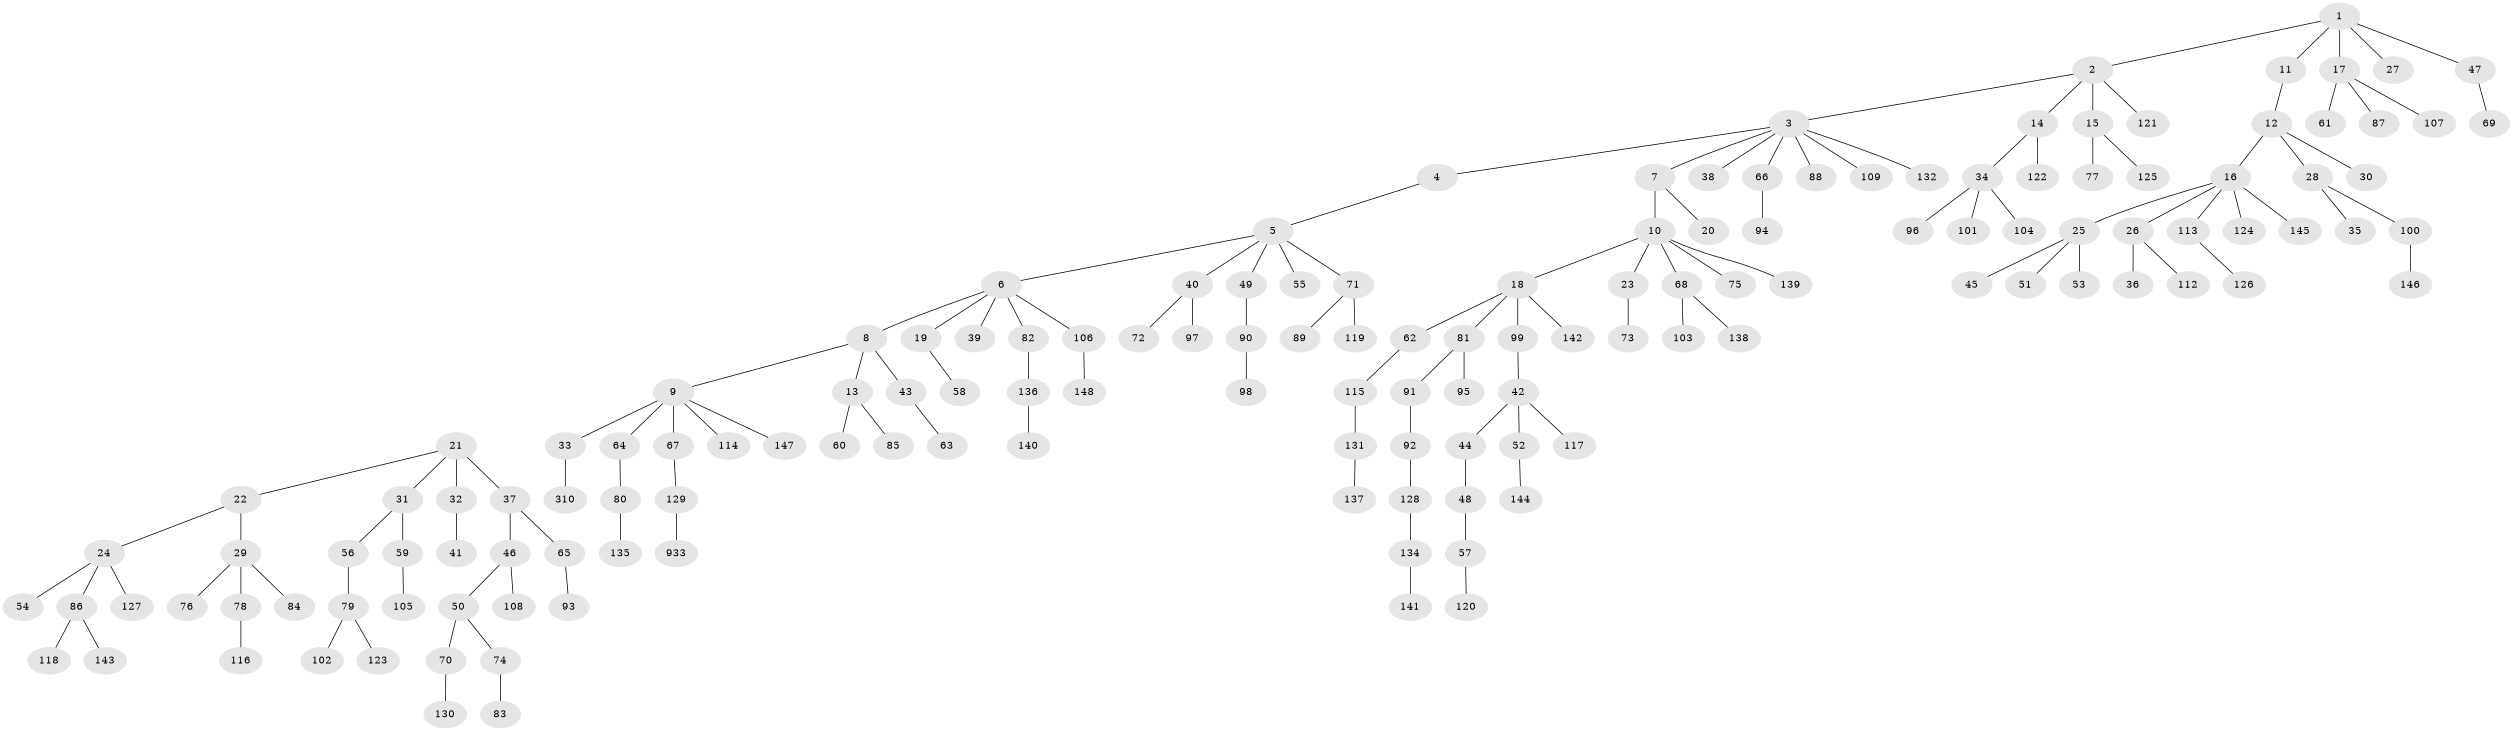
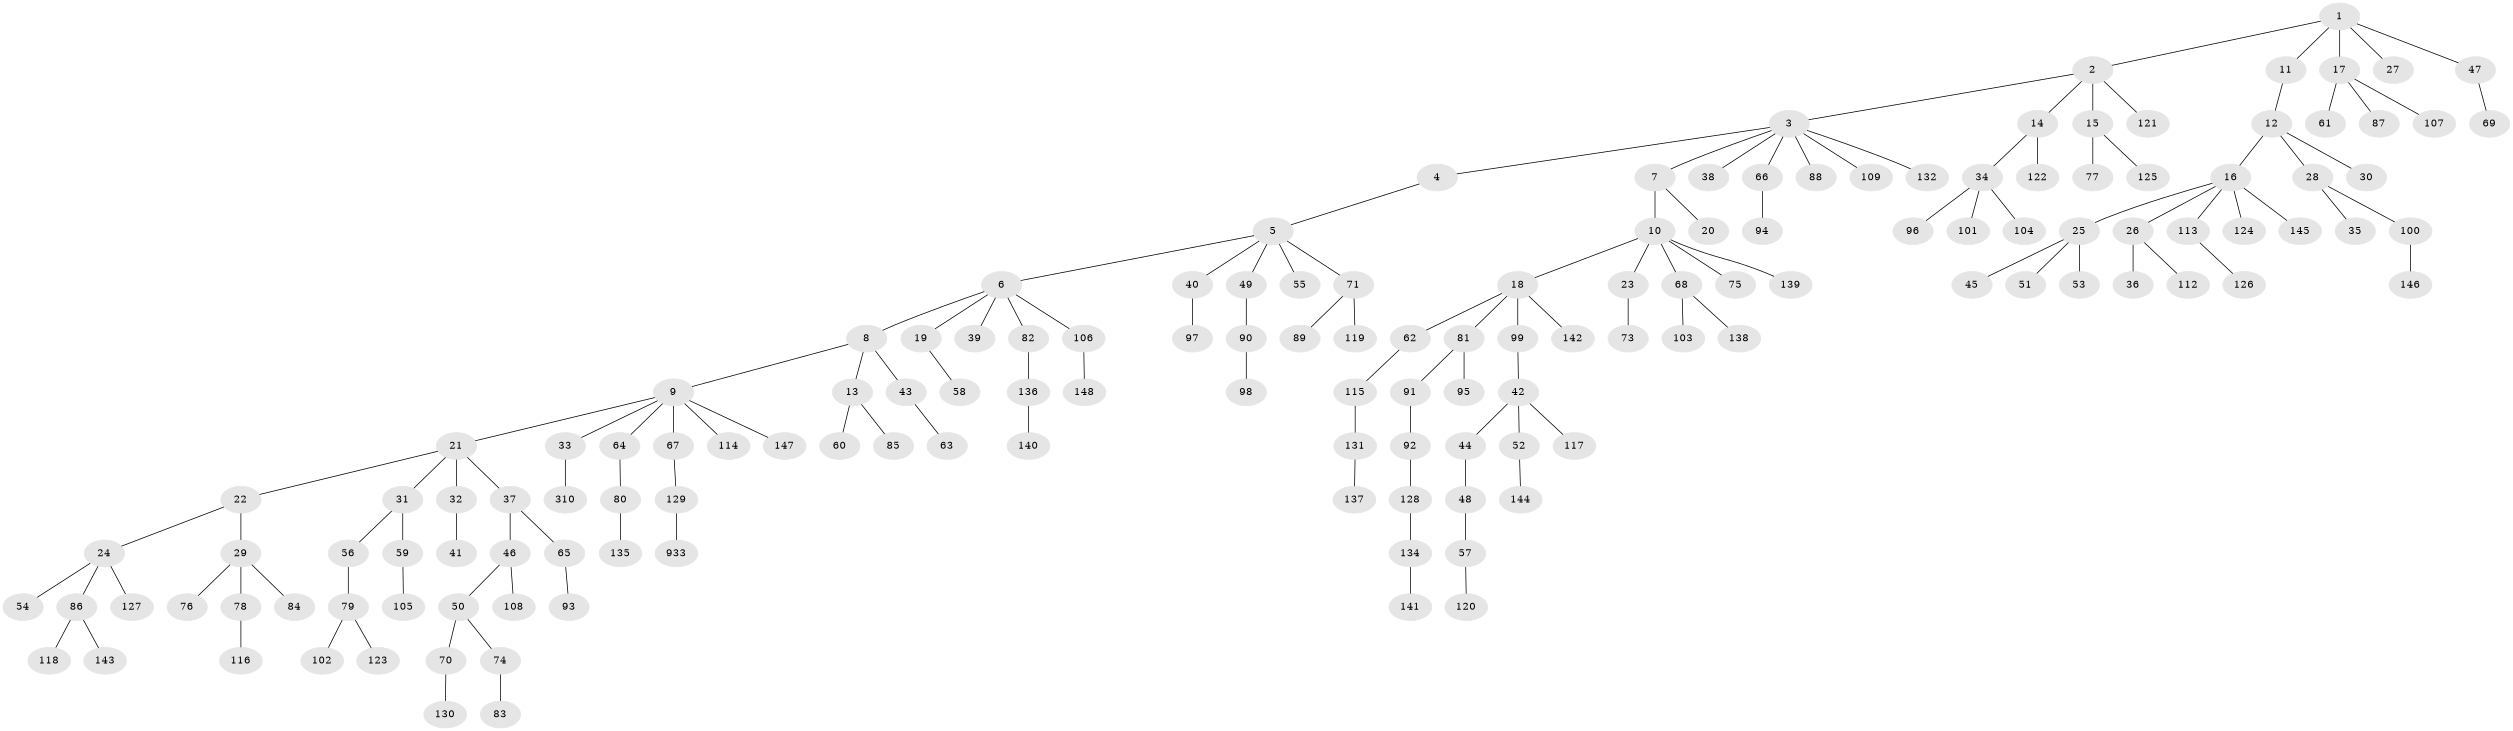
(1139, 339) -> none
none -> (565, 419)
